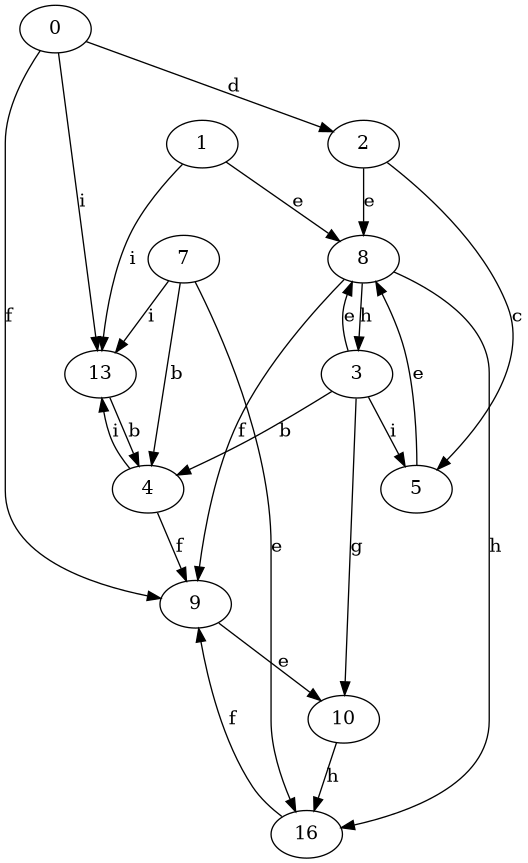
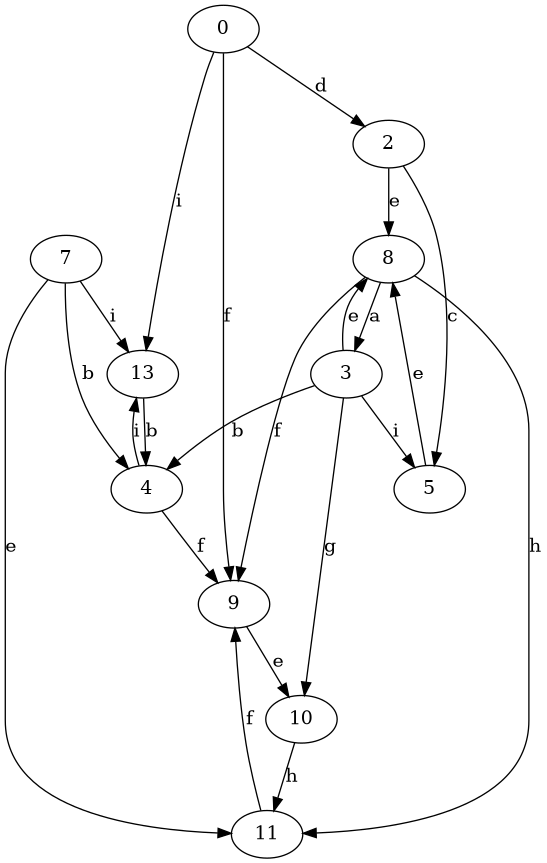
(202, 144) -> none
(366, 317) -> (375, 317)
(307, 834) -> (267, 834)
